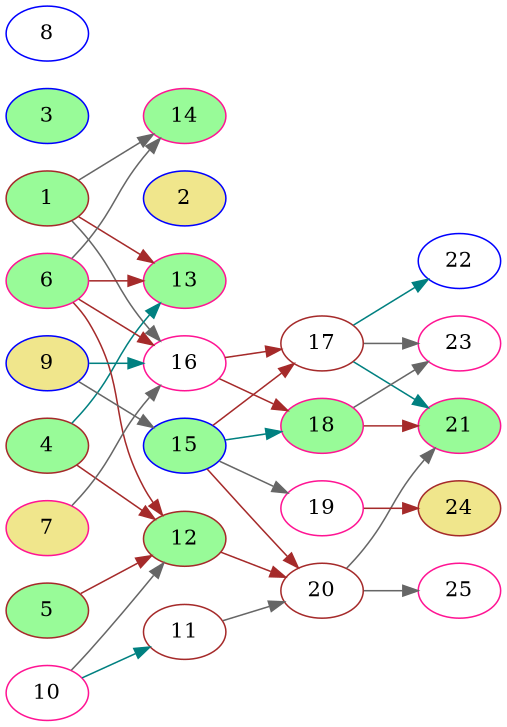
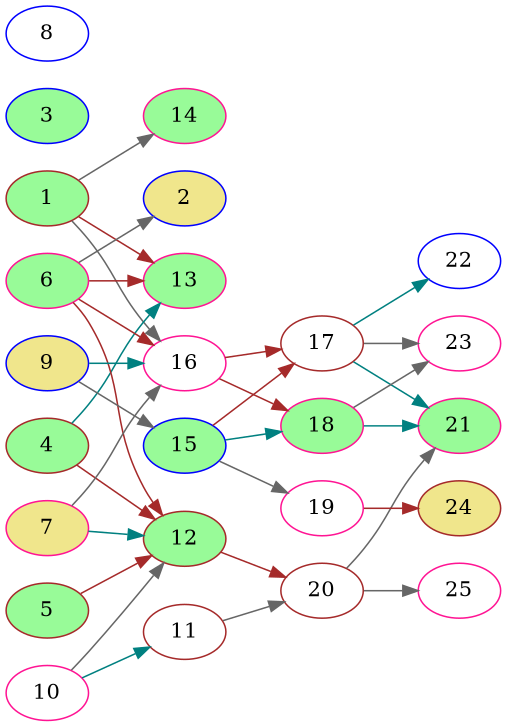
(112, 205) -> (106, 246)
(383, 426) -> (383, 426)
(247, 513) -> none
none -> (108, 533)
